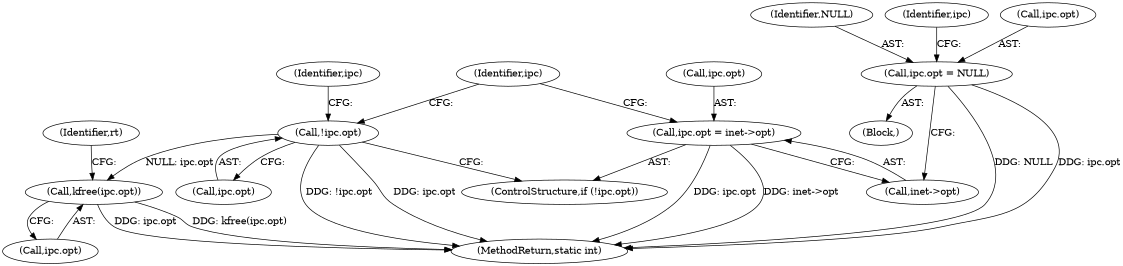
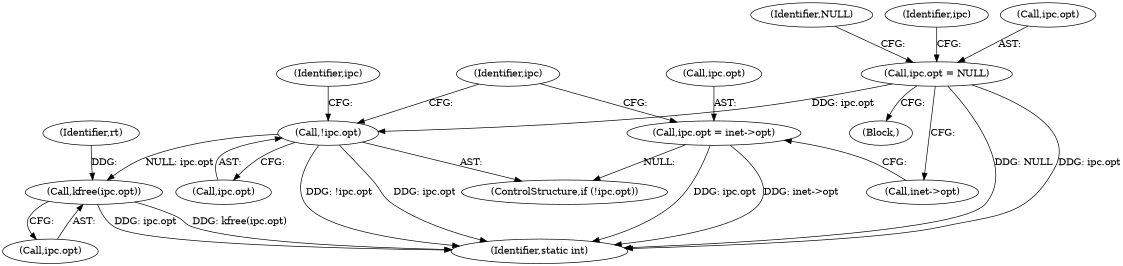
(895, 44) -> (895, 44)
(914, 104) -> (914, 104)
none -> (640, 118)
(817, 162) -> none
(106, 163) -> (106, 163)
(473, 163) -> (473, 163)
(661, 163) -> (661, 163)
(896, 163) -> (896, 163)
(539, 251) -> (539, 251)
